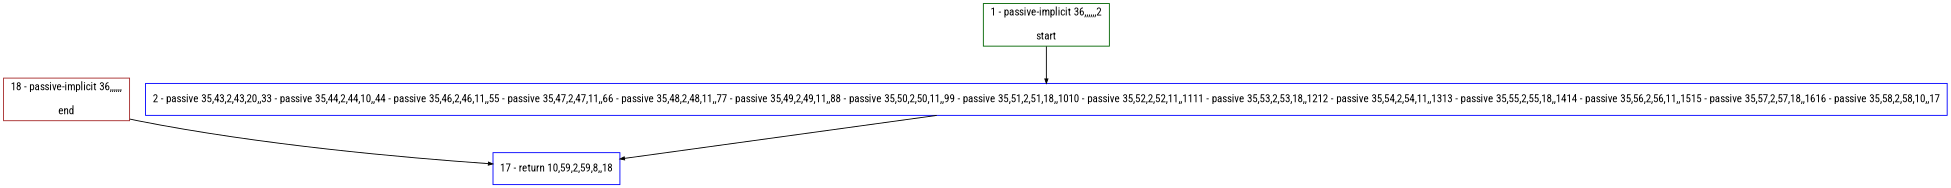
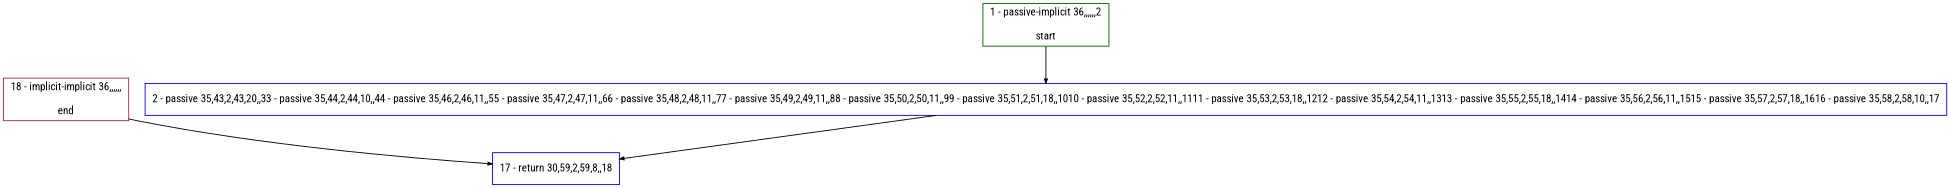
(67, 99) -> (66, 99)
(556, 169) -> (556, 169)
